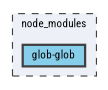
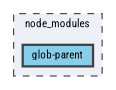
(54, 56) -> (58, 56)
